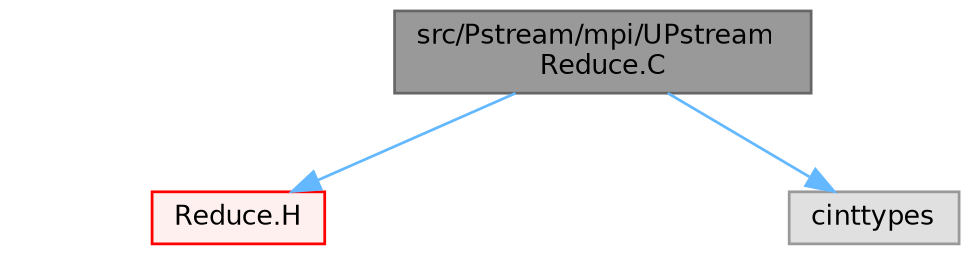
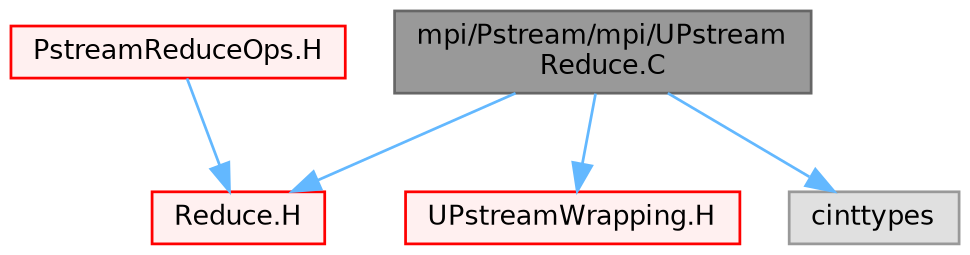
none -> (178, 52)
(603, 52) -> (603, 52)
none -> (573, 218)
